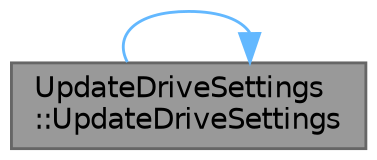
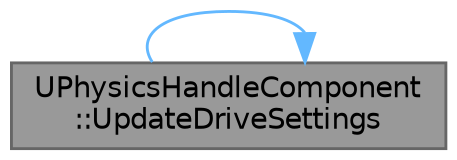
(189, 106) -> (229, 106)
